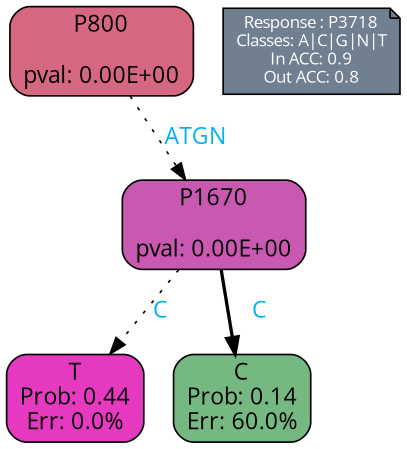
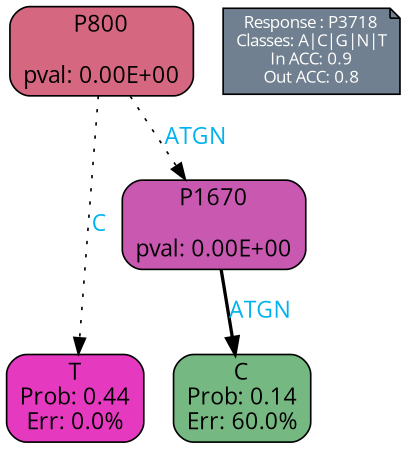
(150, 305) -> (89, 217)
(260, 312) -> (260, 312)
